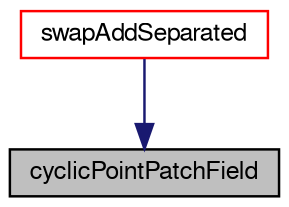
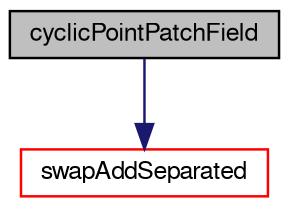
(144, 91) -> (144, 91)
